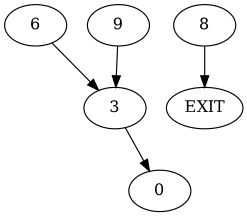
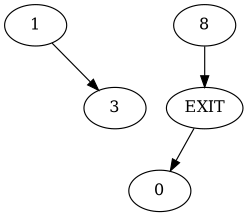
(36, 25) -> (36, 25)
(118, 25) -> none
(135, 145) -> (185, 144)
